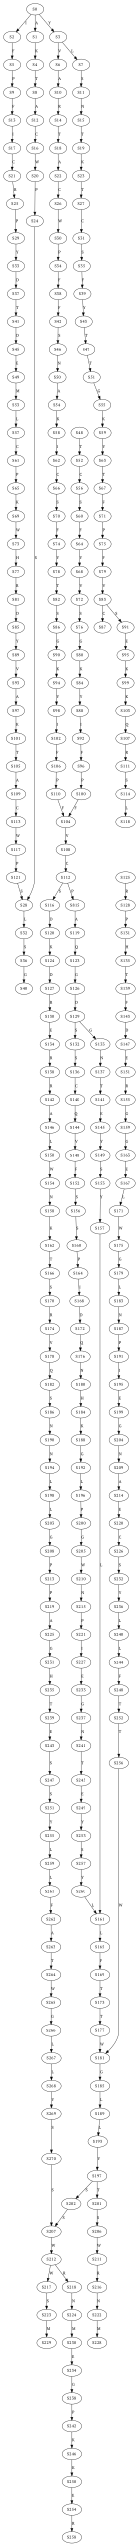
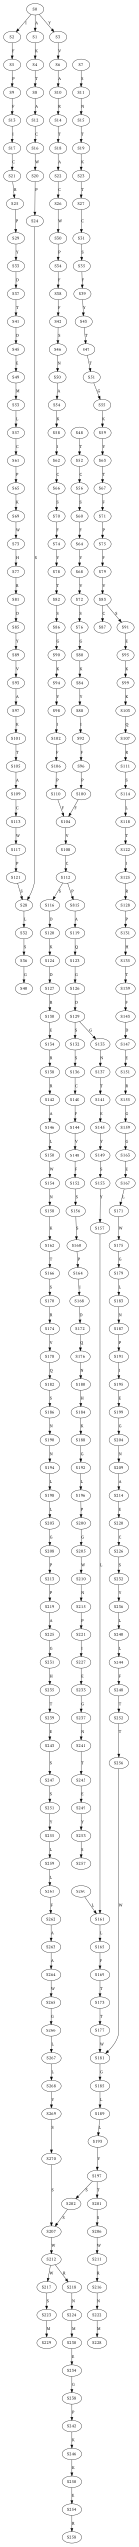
(69, 50) -> none
none -> (126, 850)
(76, 1114) -> (76, 1114)
(81, 1876) -> none
(53, 1961) -> (53, 1961)
